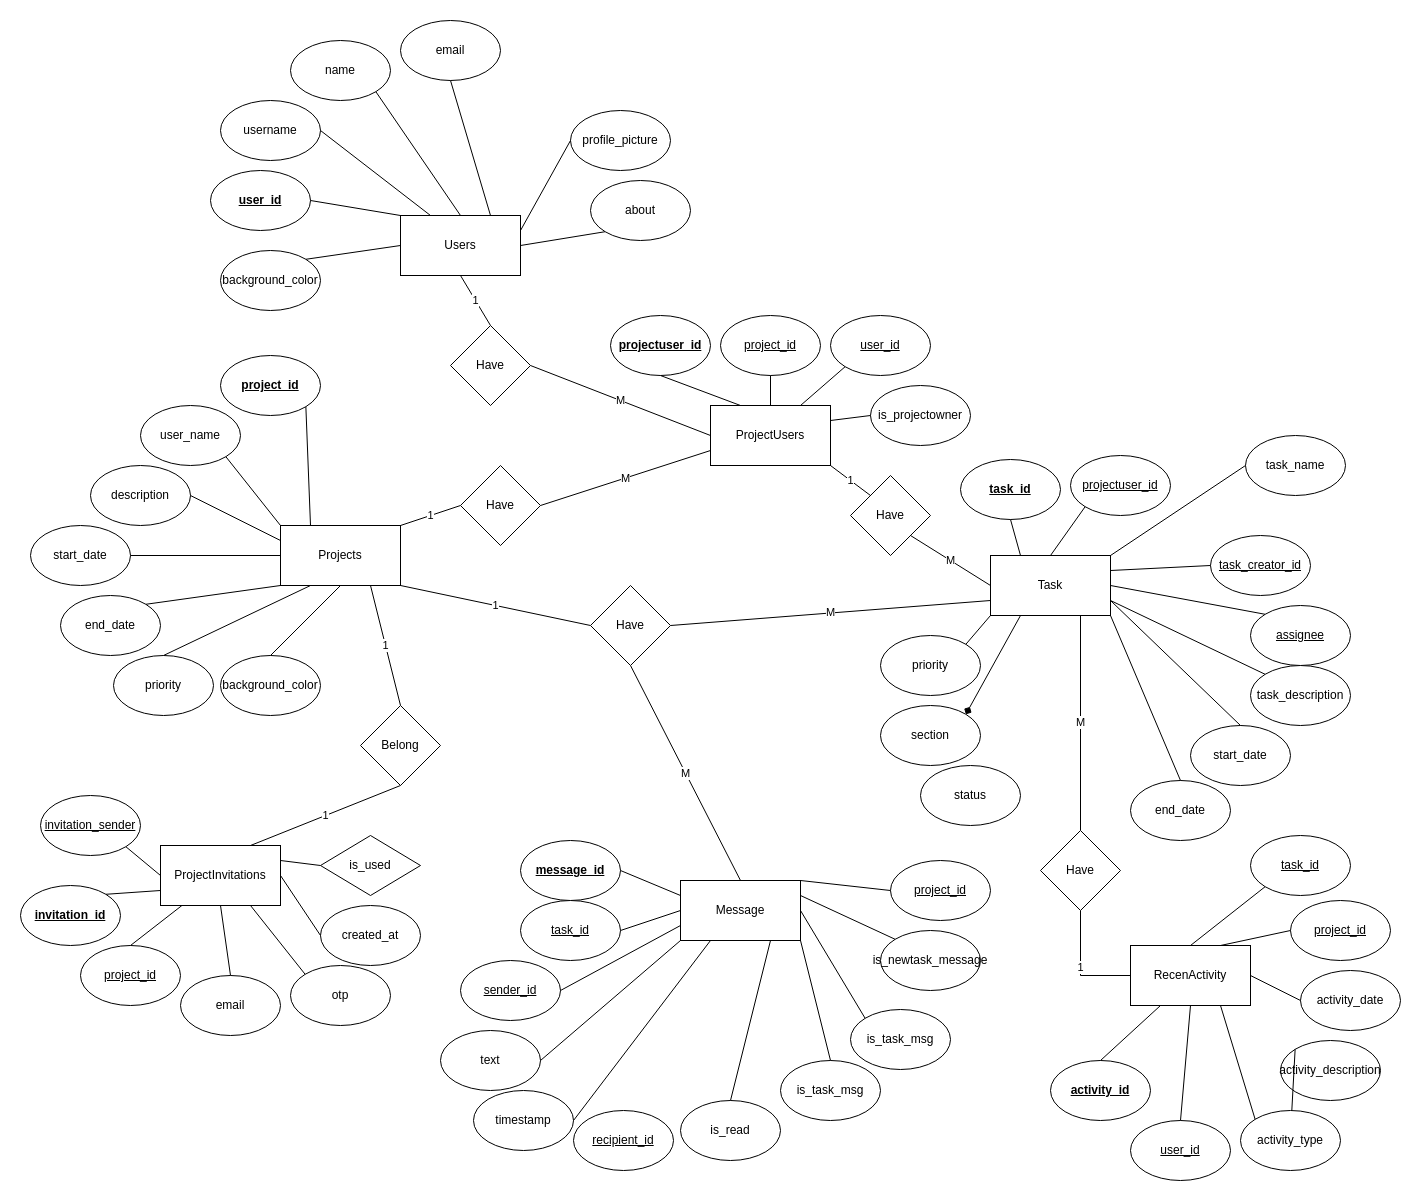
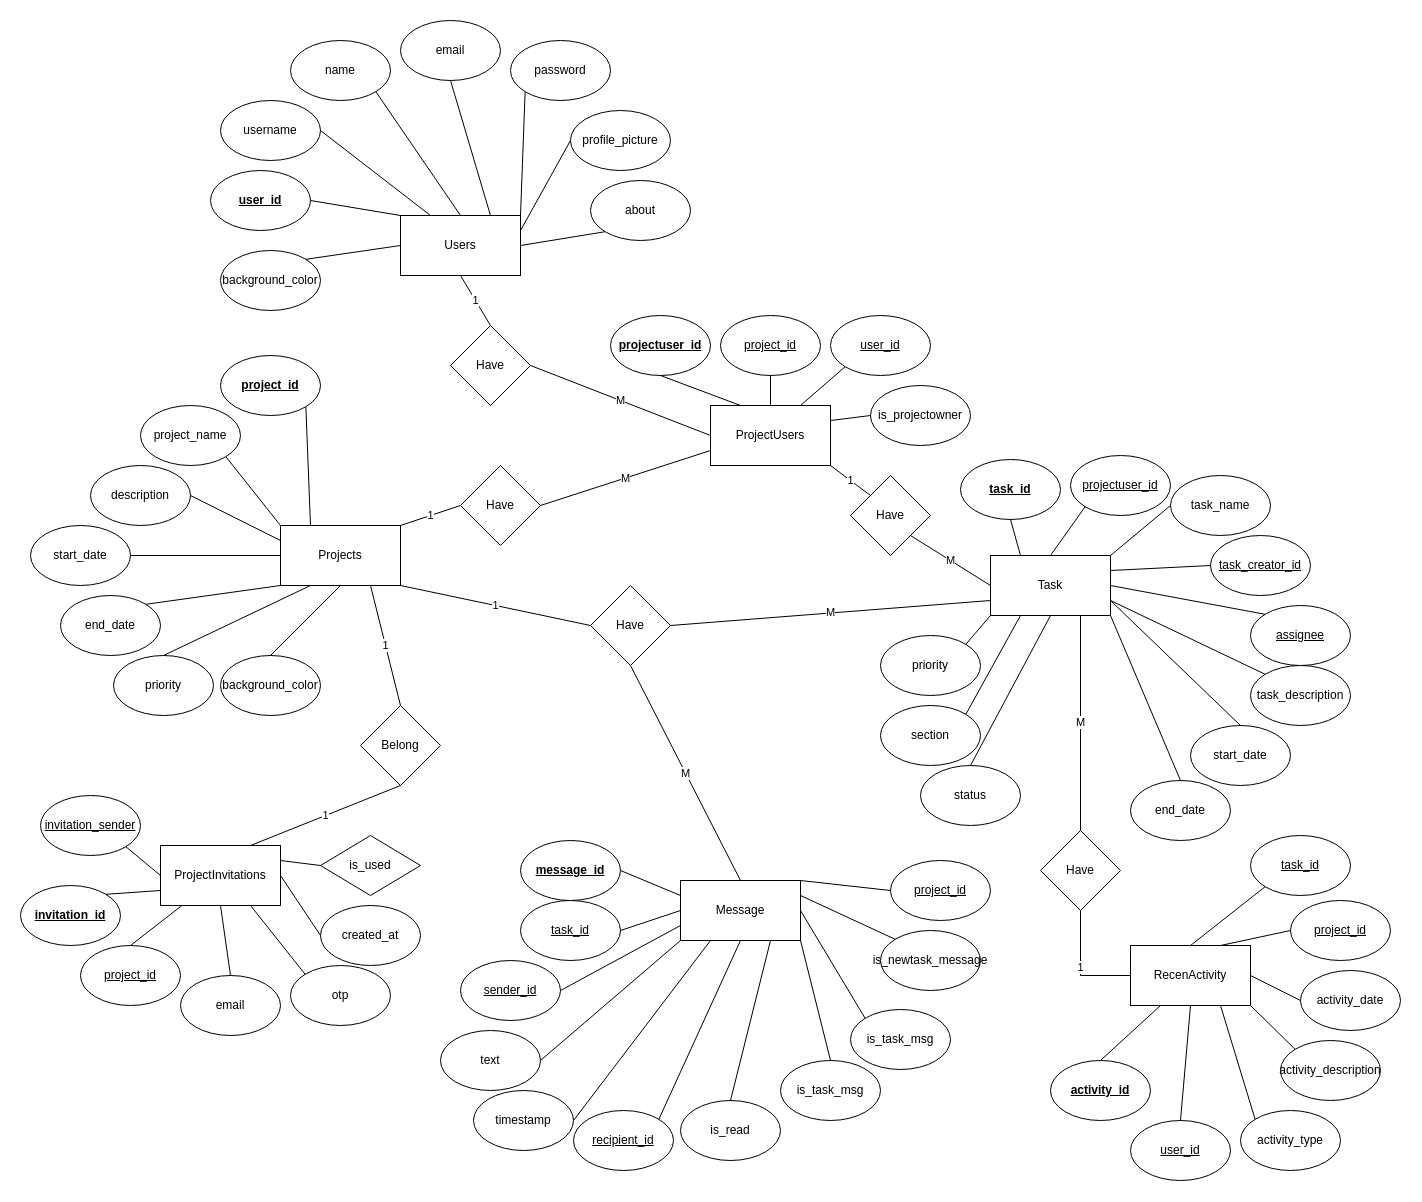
none -> (561, 71)
none -> (523, 154)
(191, 436) -> (191, 436)
(1296, 466) -> (1221, 506)
none -> (1011, 691)
(970, 707) -> (968, 710)
none -> (700, 1030)
(1294, 1079) -> (1273, 1027)
